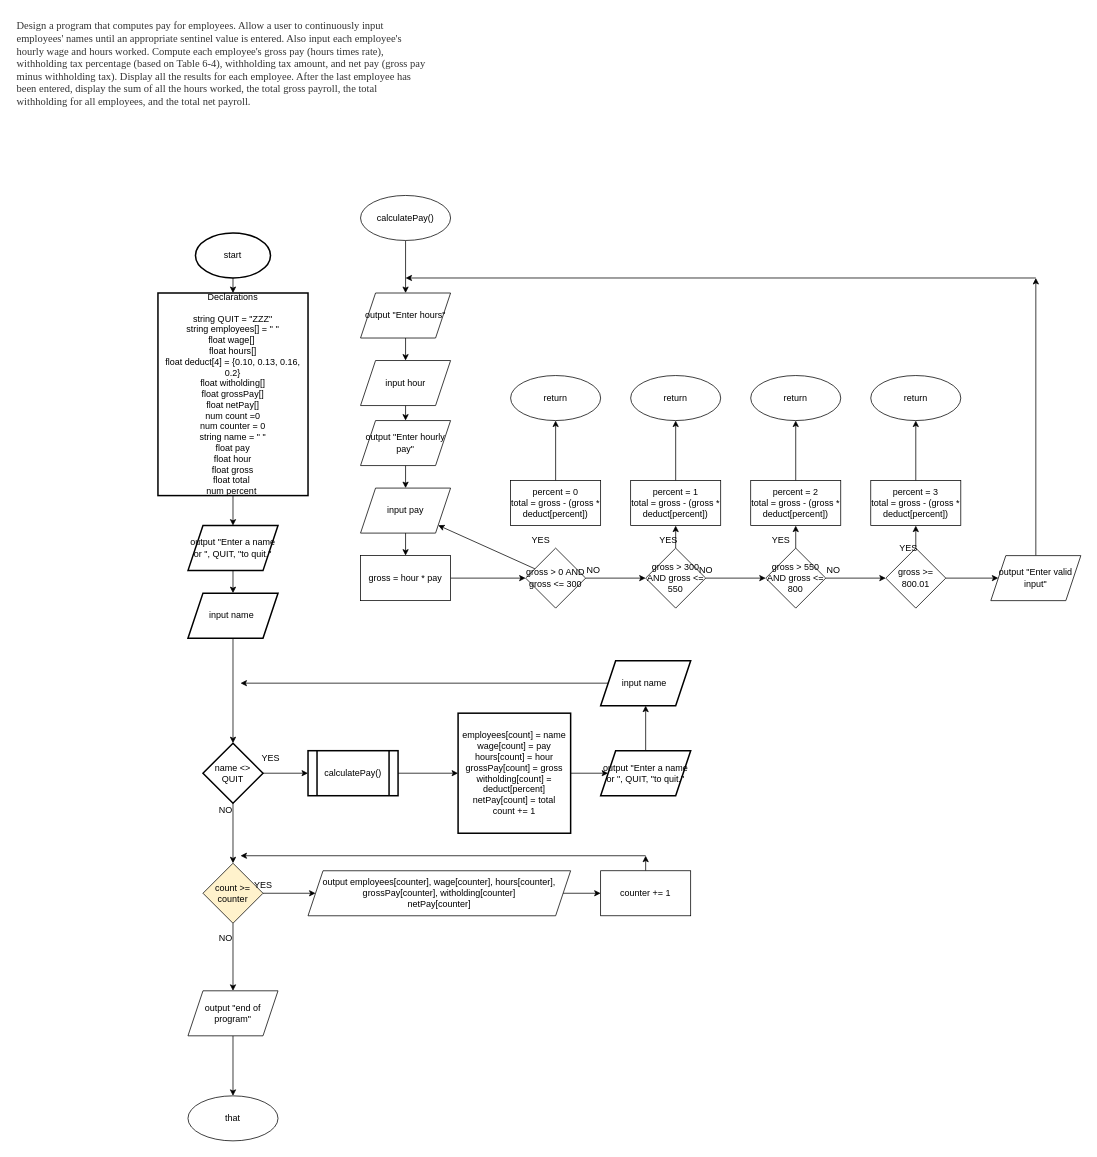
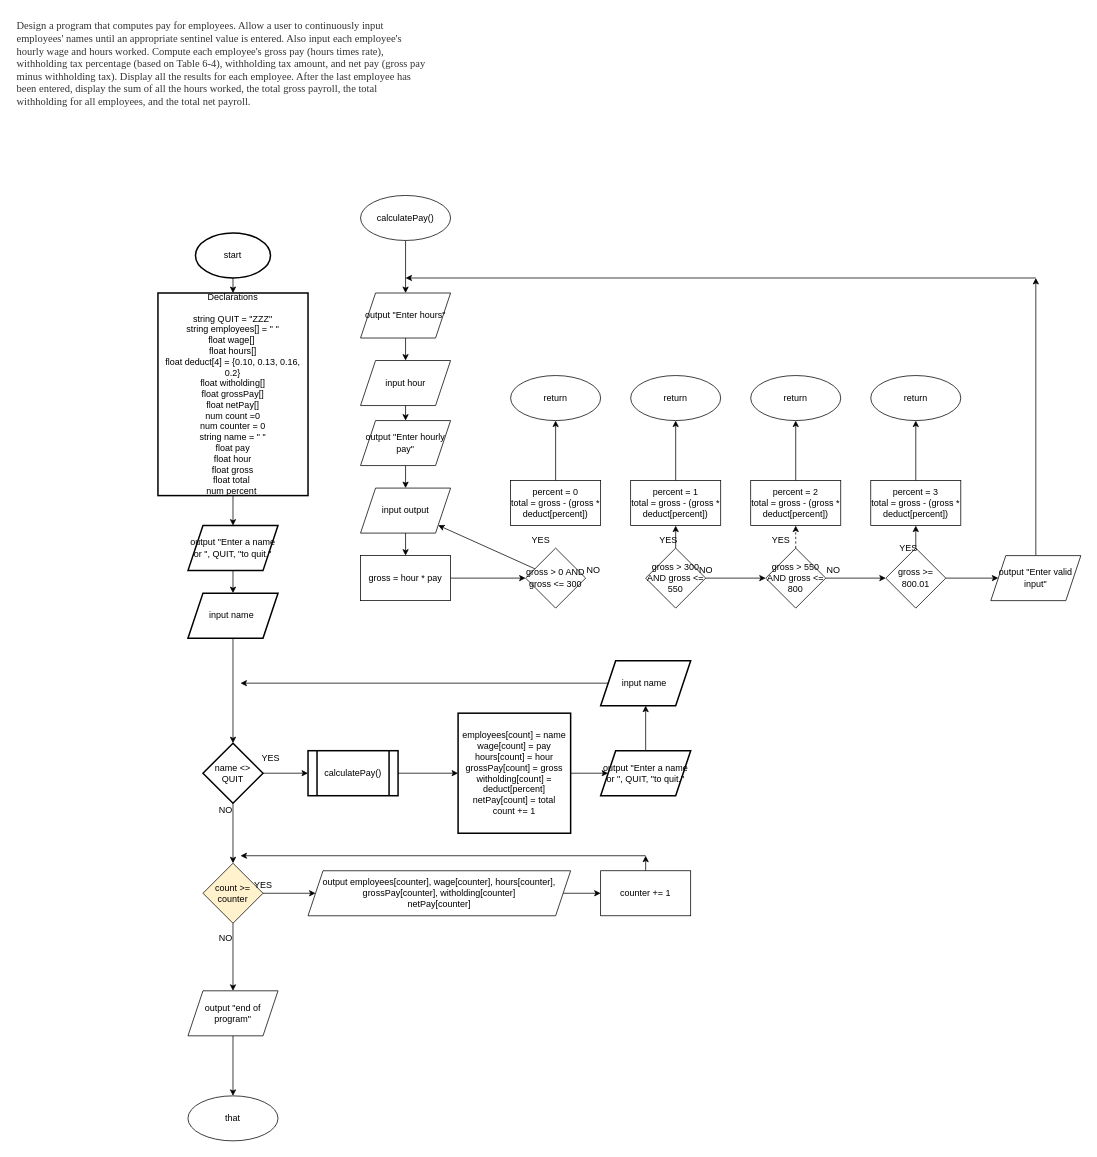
(405, 510) -> (405, 510)
(795, 538) -> (795, 538)
(639, 578) -> none
